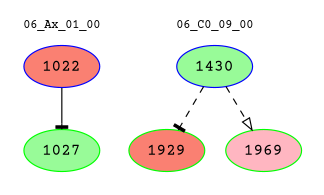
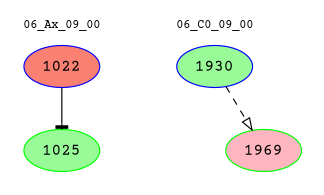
(62, 25) -> (62, 25)
(215, 66) -> (215, 66)
(62, 150) -> (62, 150)
(167, 150) -> none
